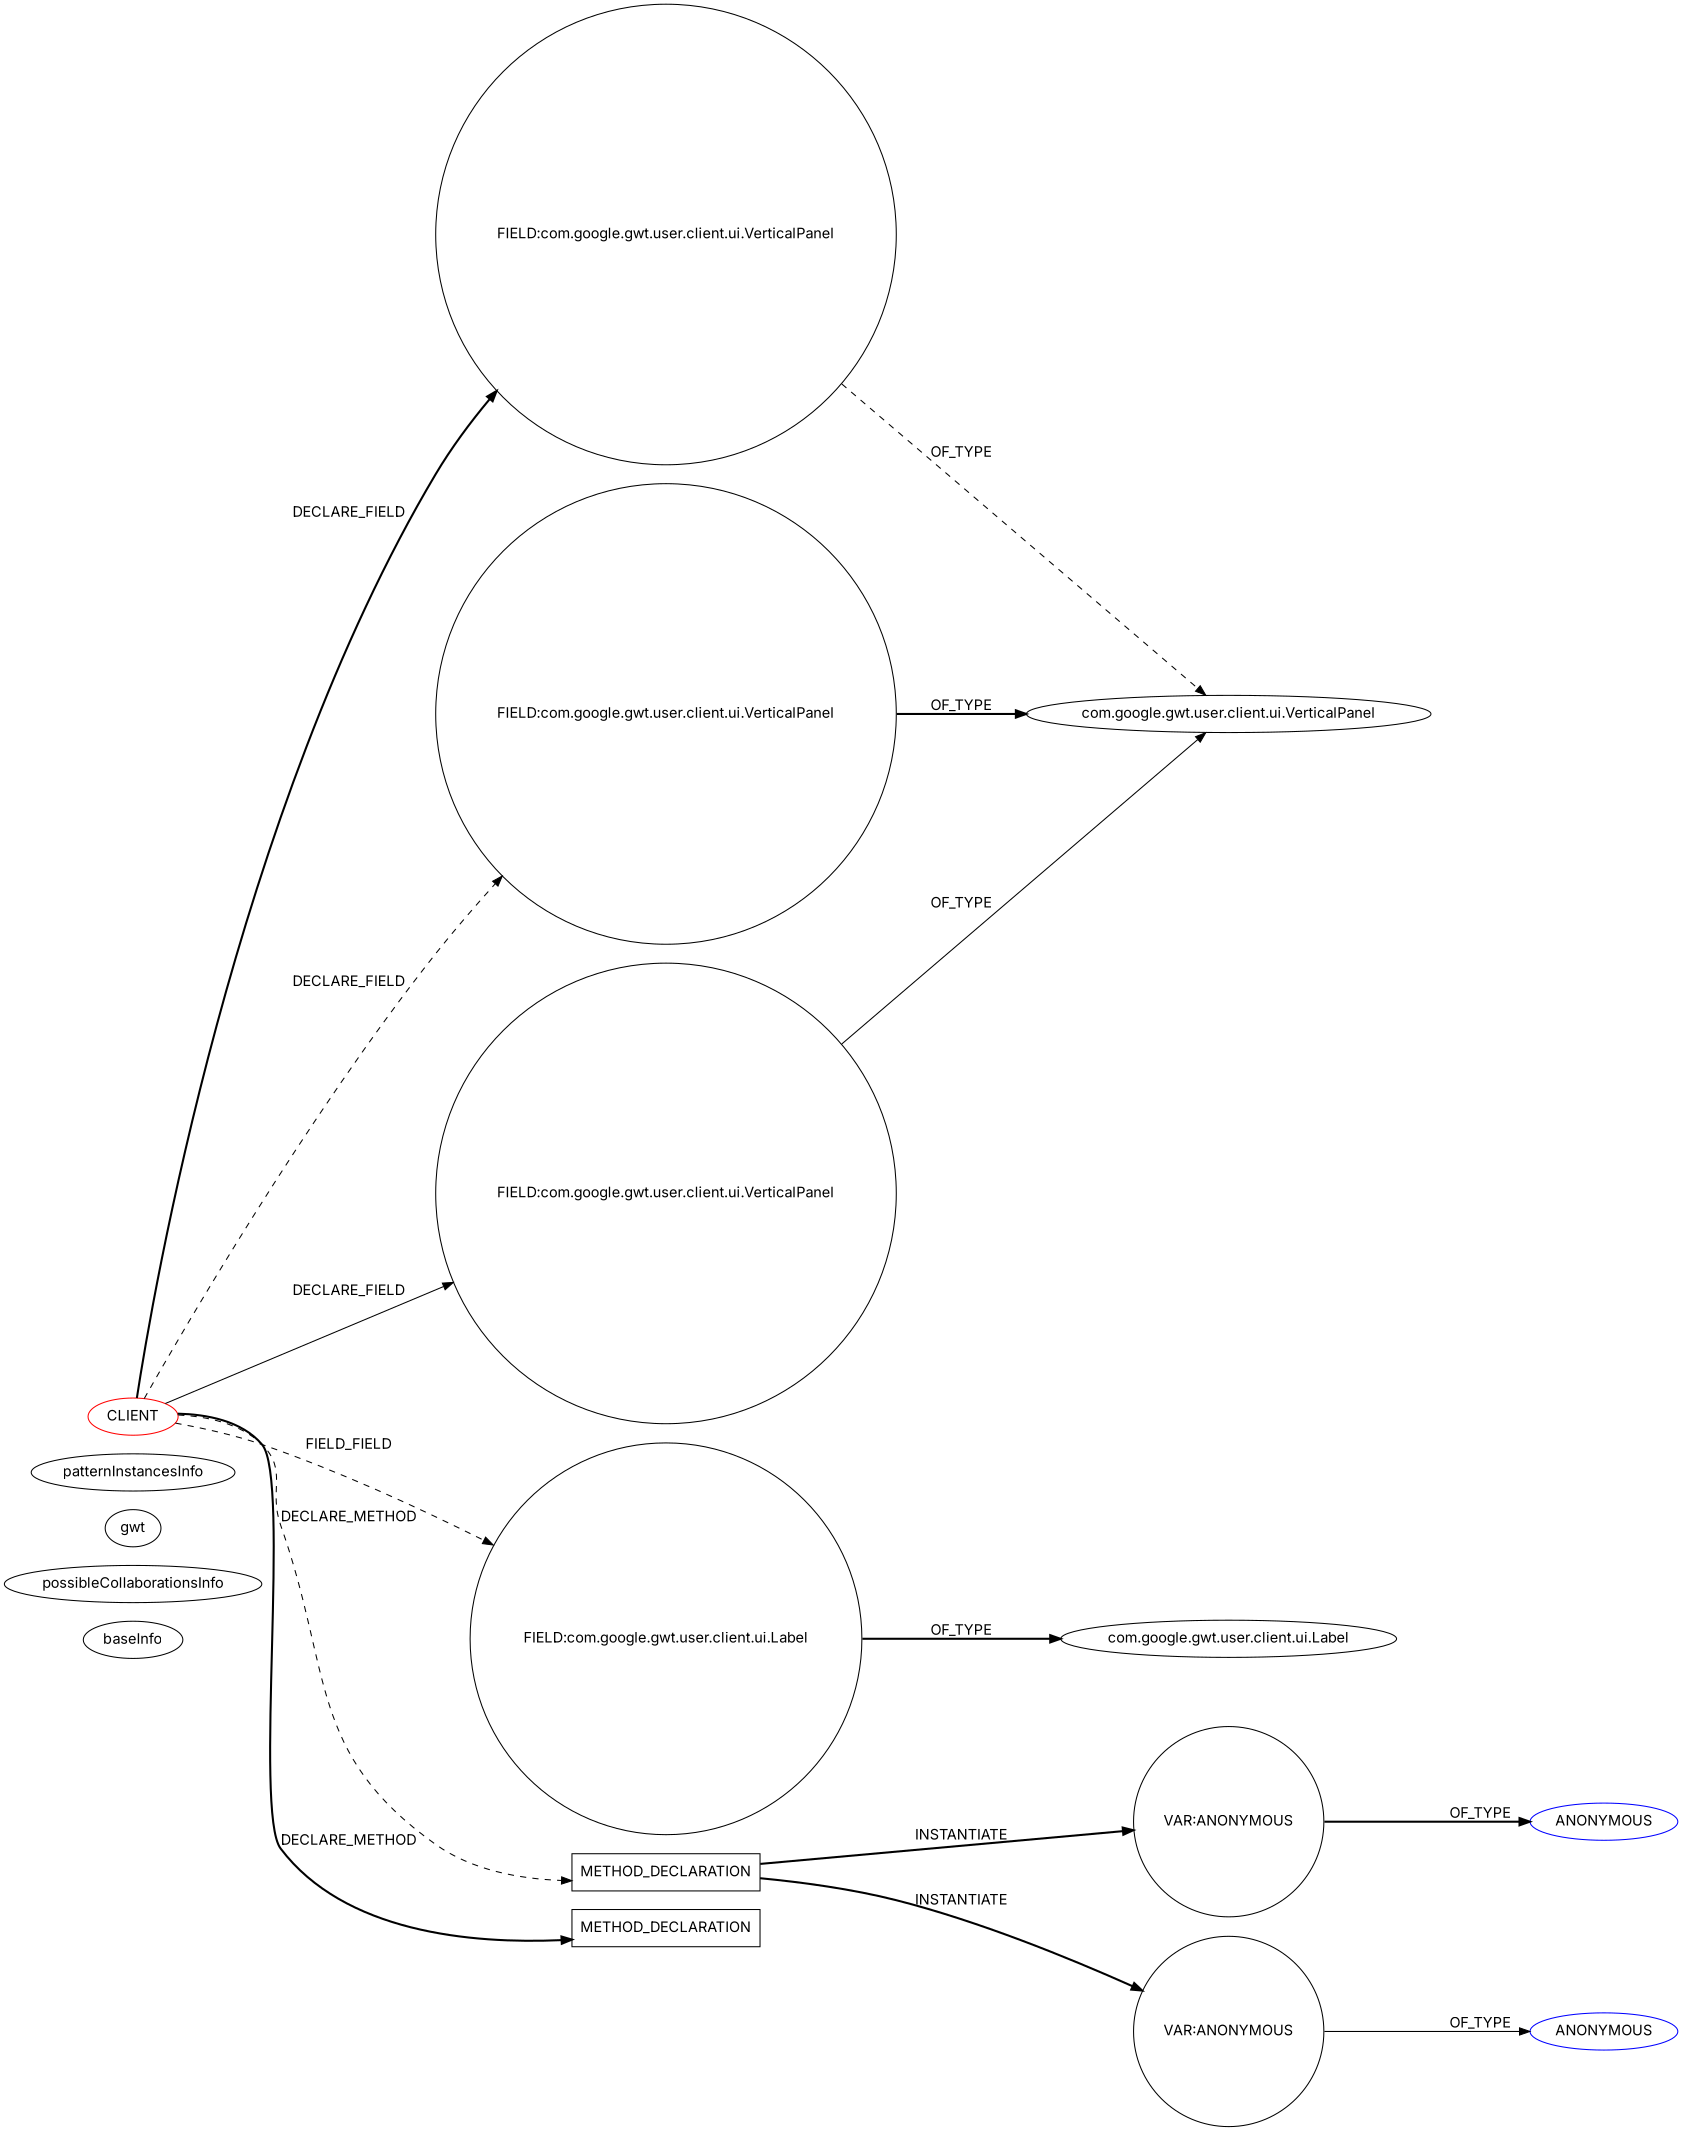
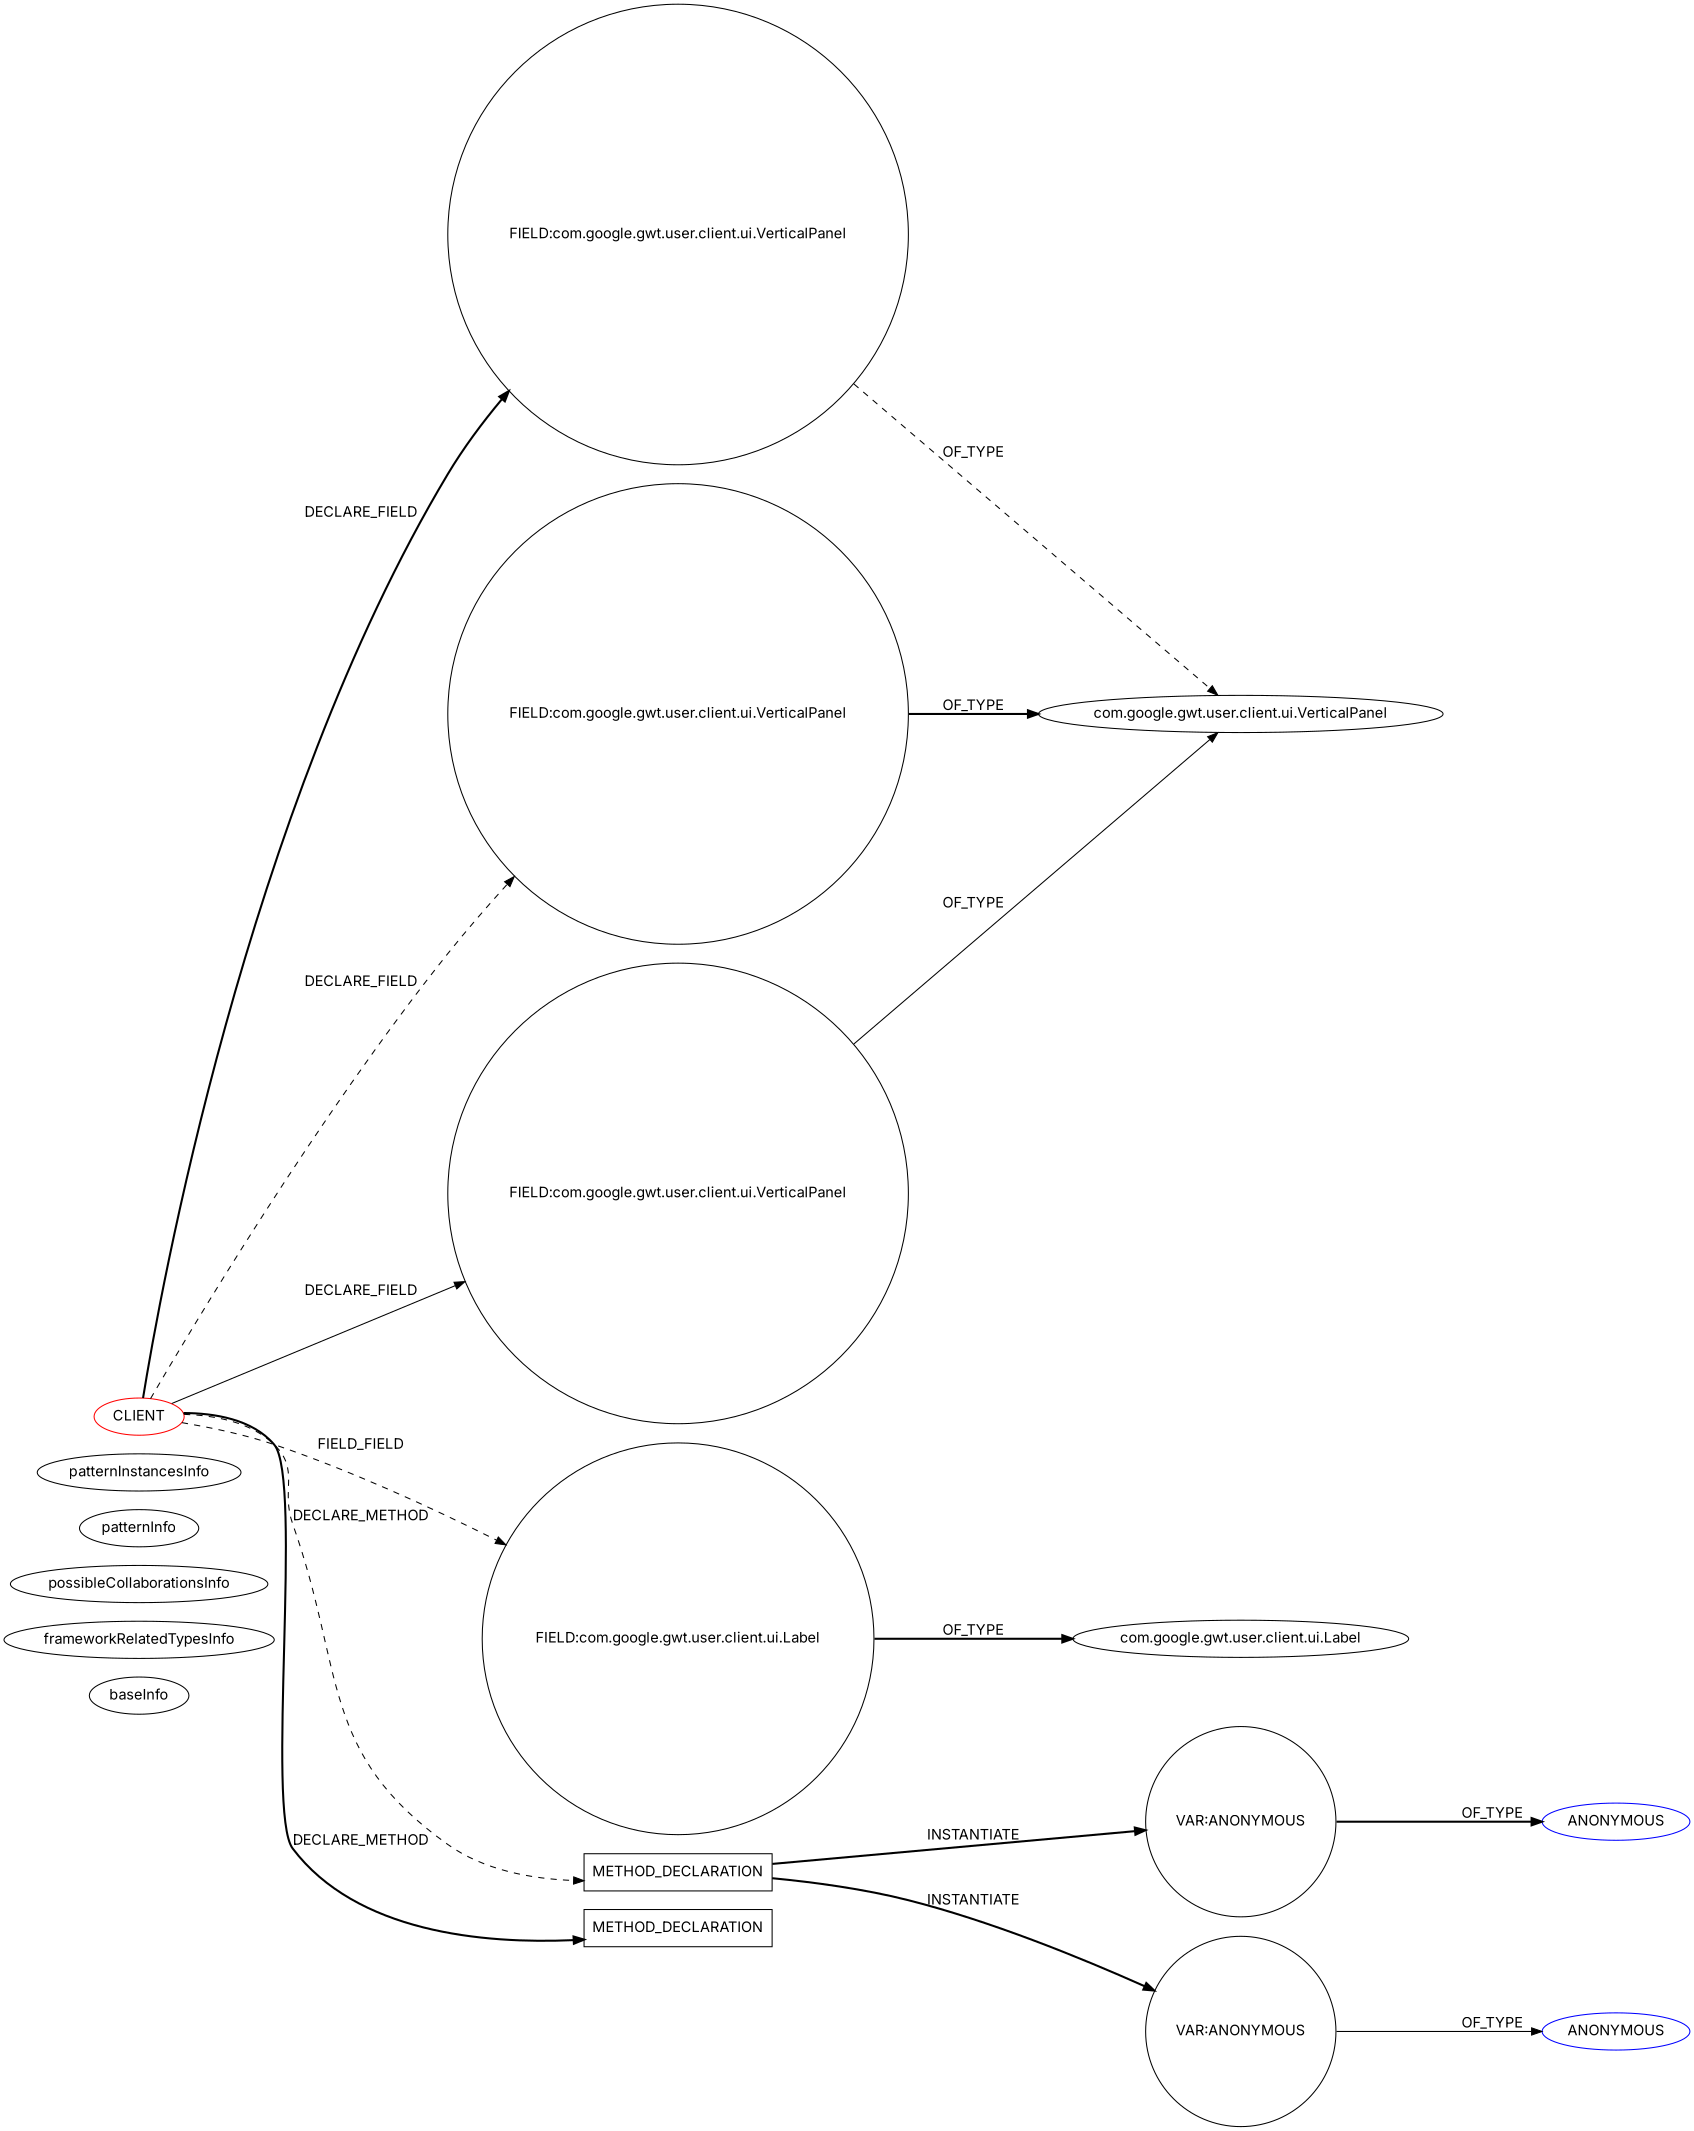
(133, 1528) -> (139, 1528)
none -> (139, 1640)
